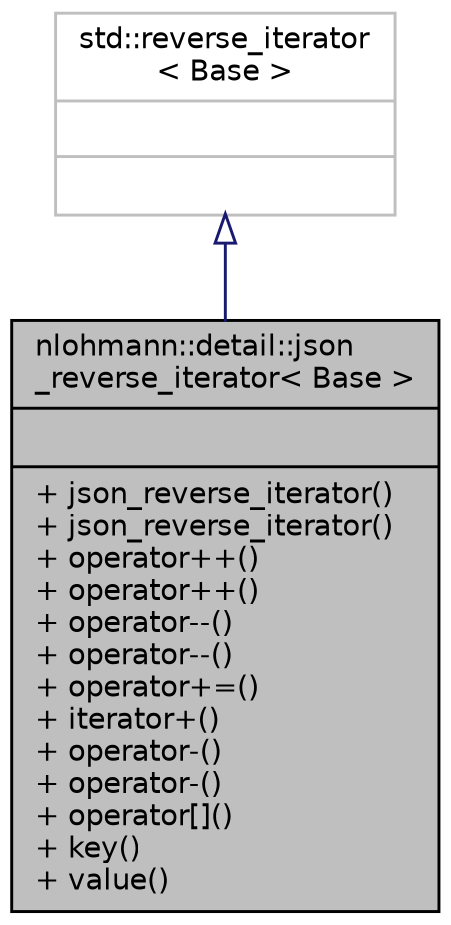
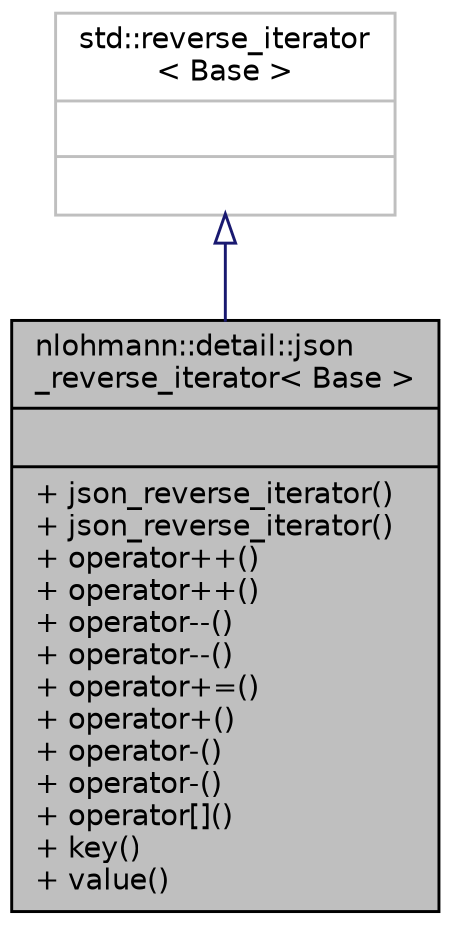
(129, 720) -> (136, 720)
